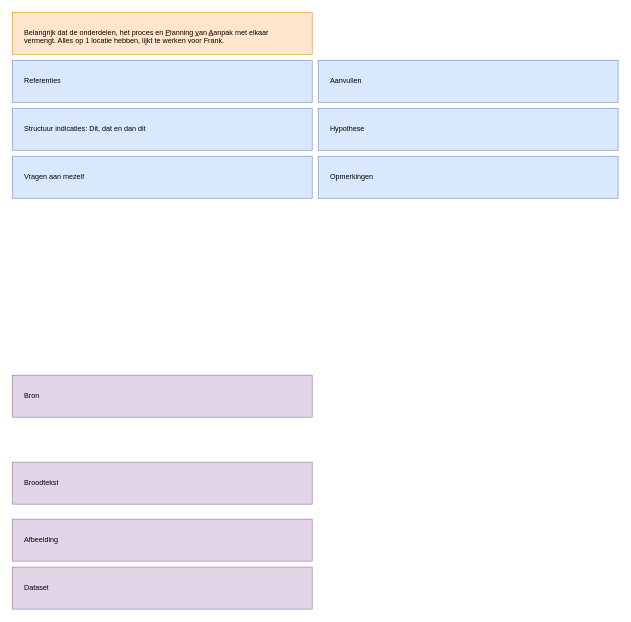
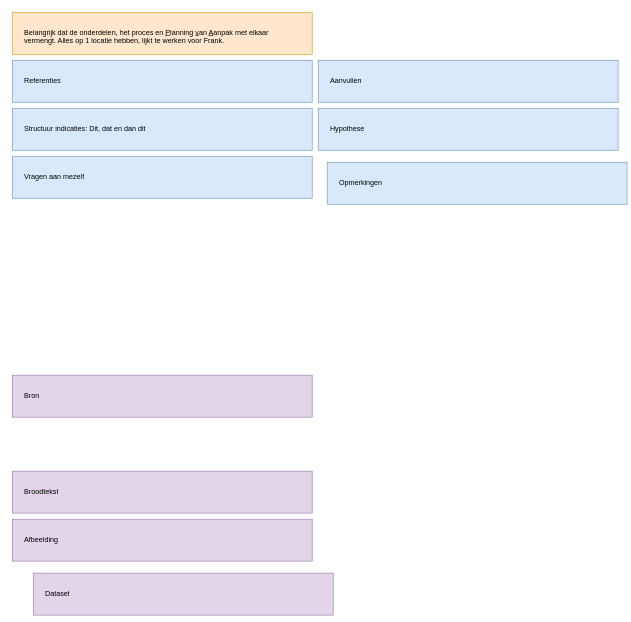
(468, 177) -> (477, 183)
(162, 483) -> (162, 492)
(162, 588) -> (183, 594)
